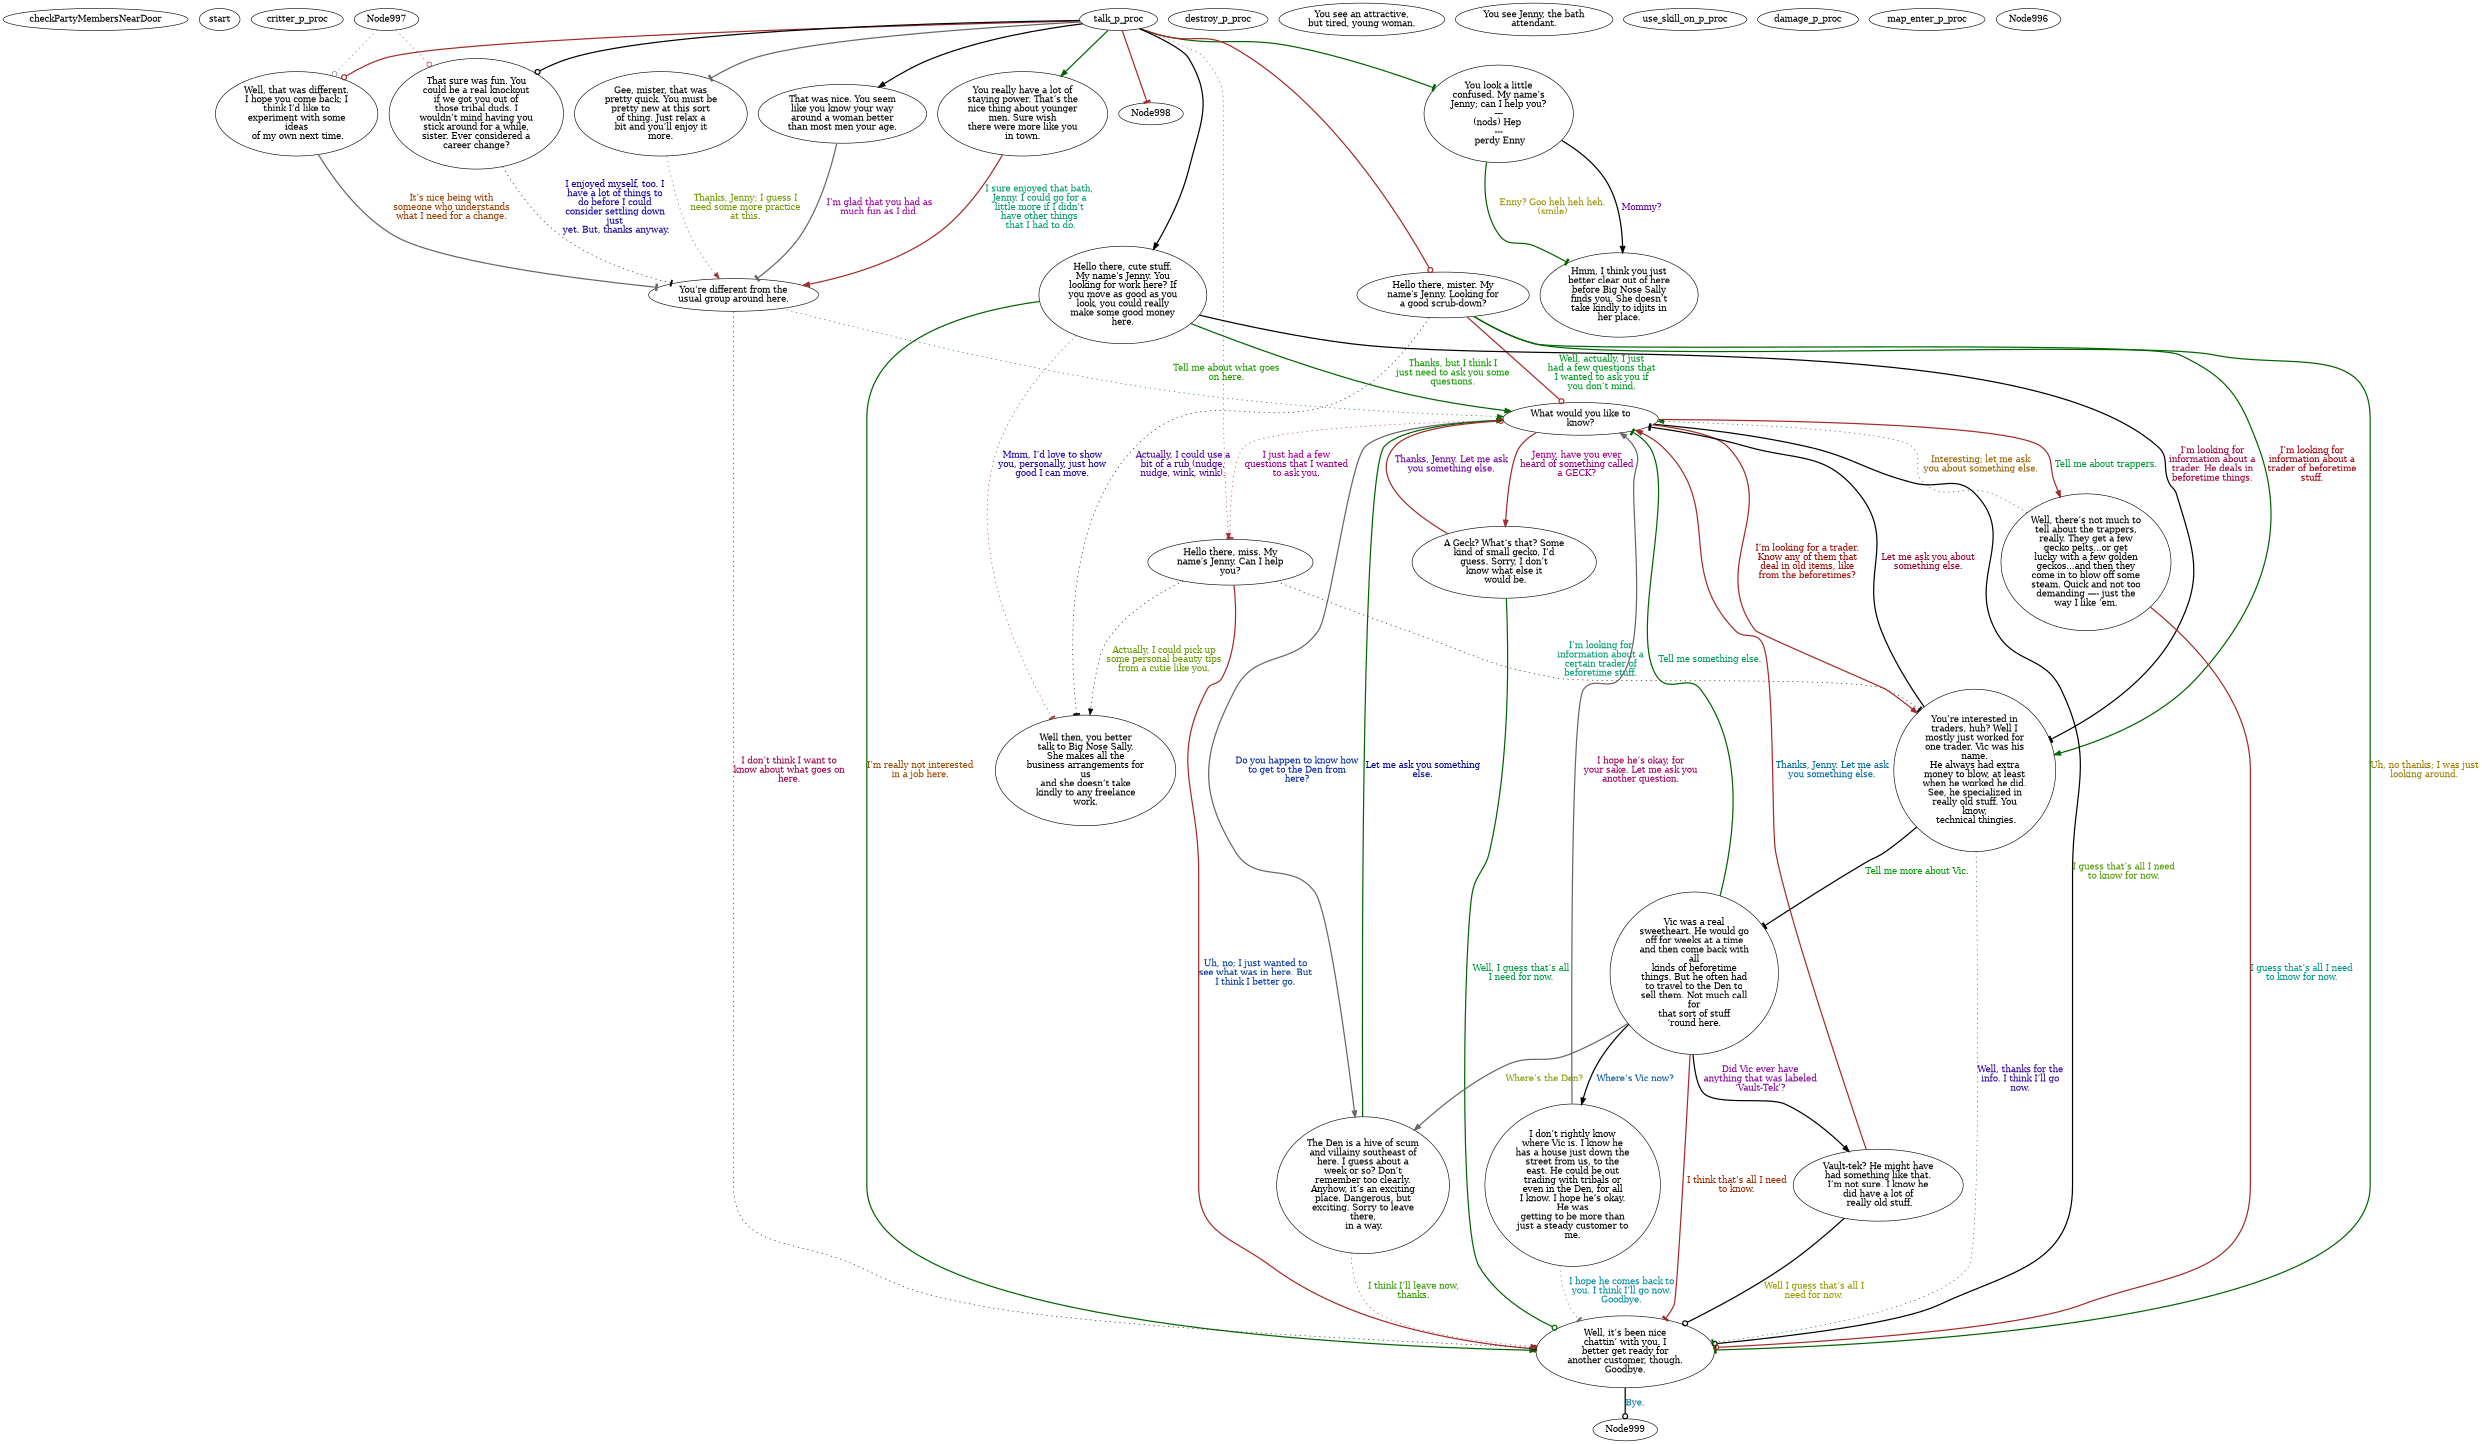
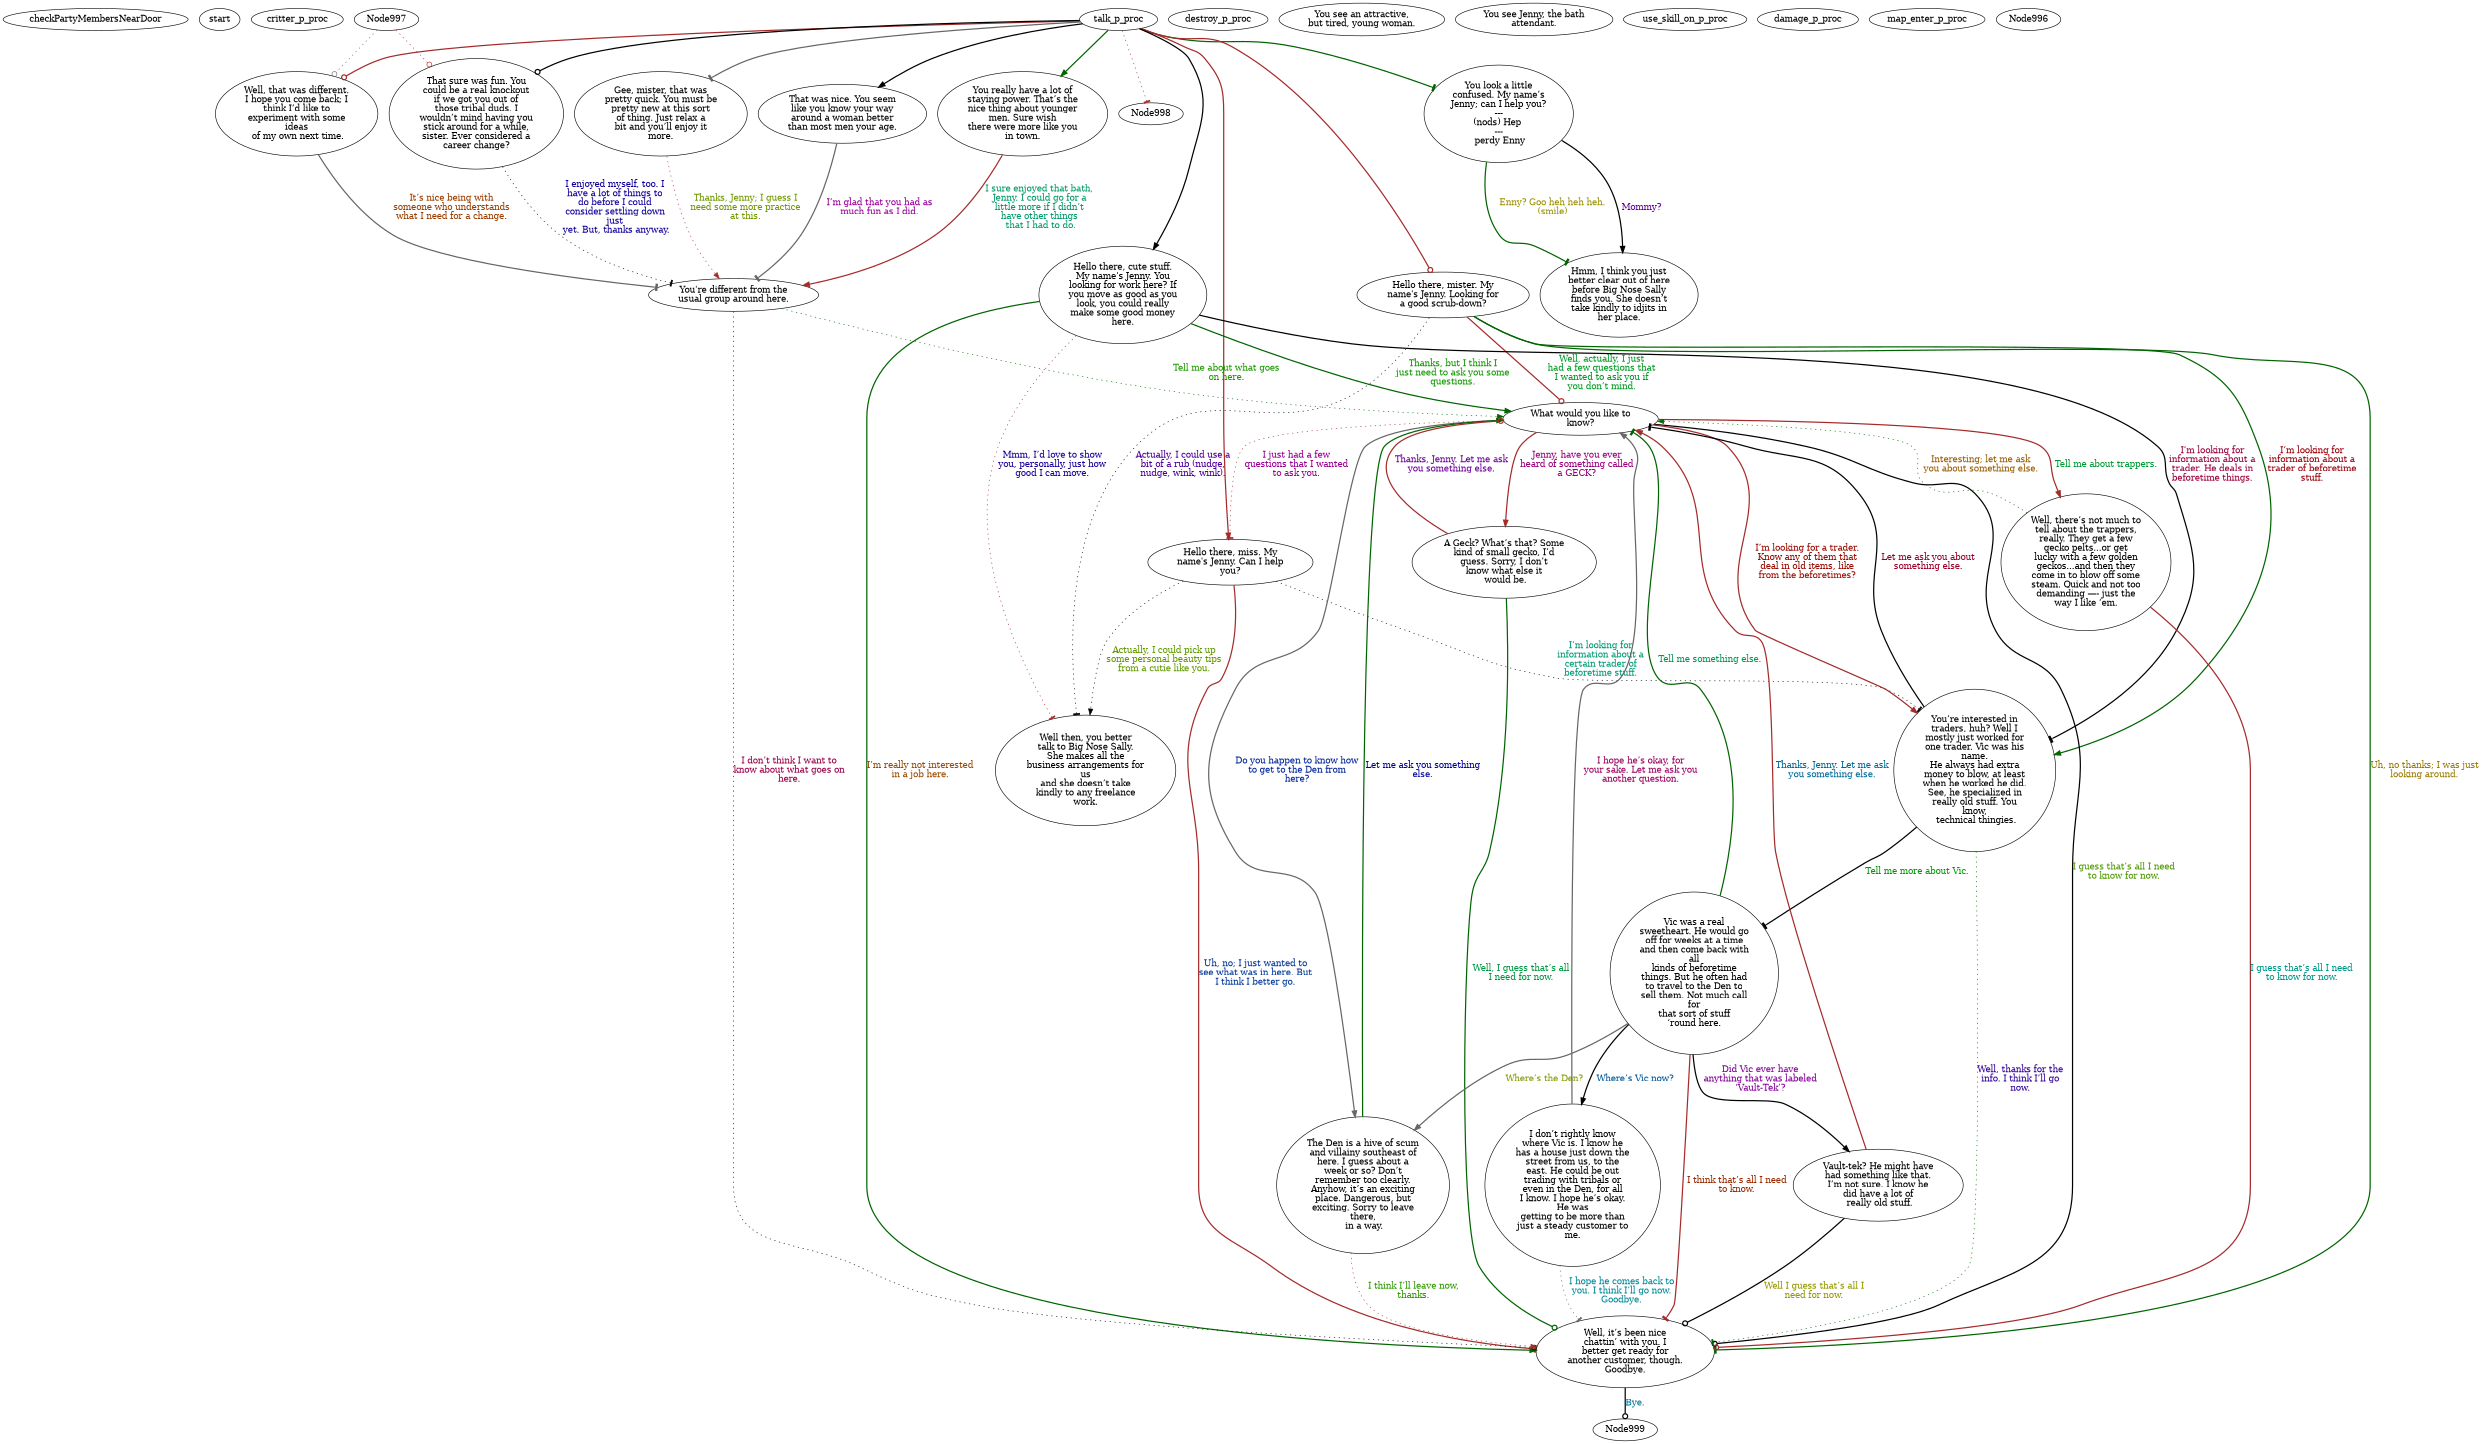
(1134, 65) -> (1134, 65)
(1224, 258) -> (1224, 258)
